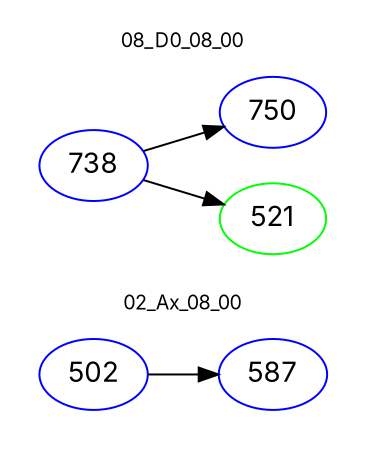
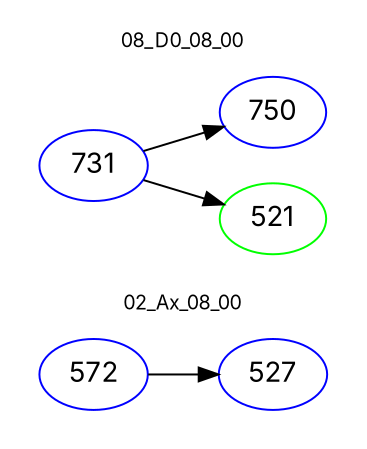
(94, 166) -> (94, 166)
(94, 374) -> (94, 374)
(273, 374) -> (273, 374)
